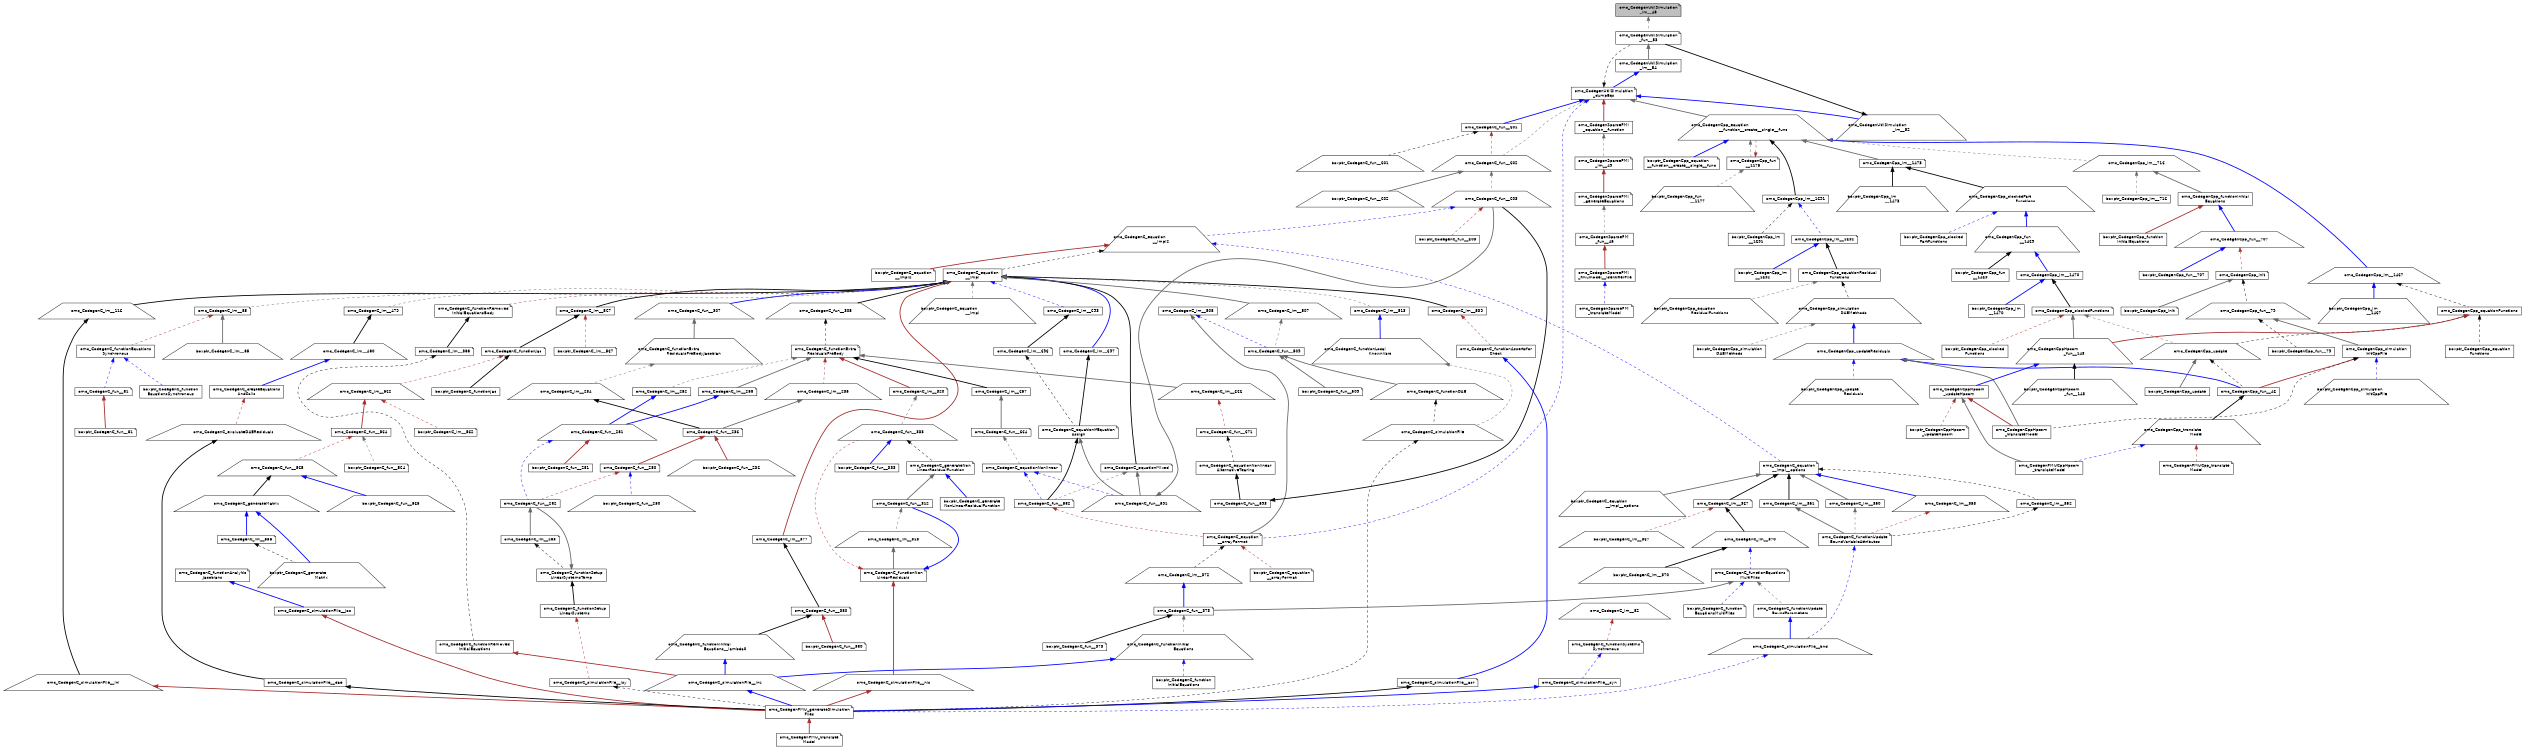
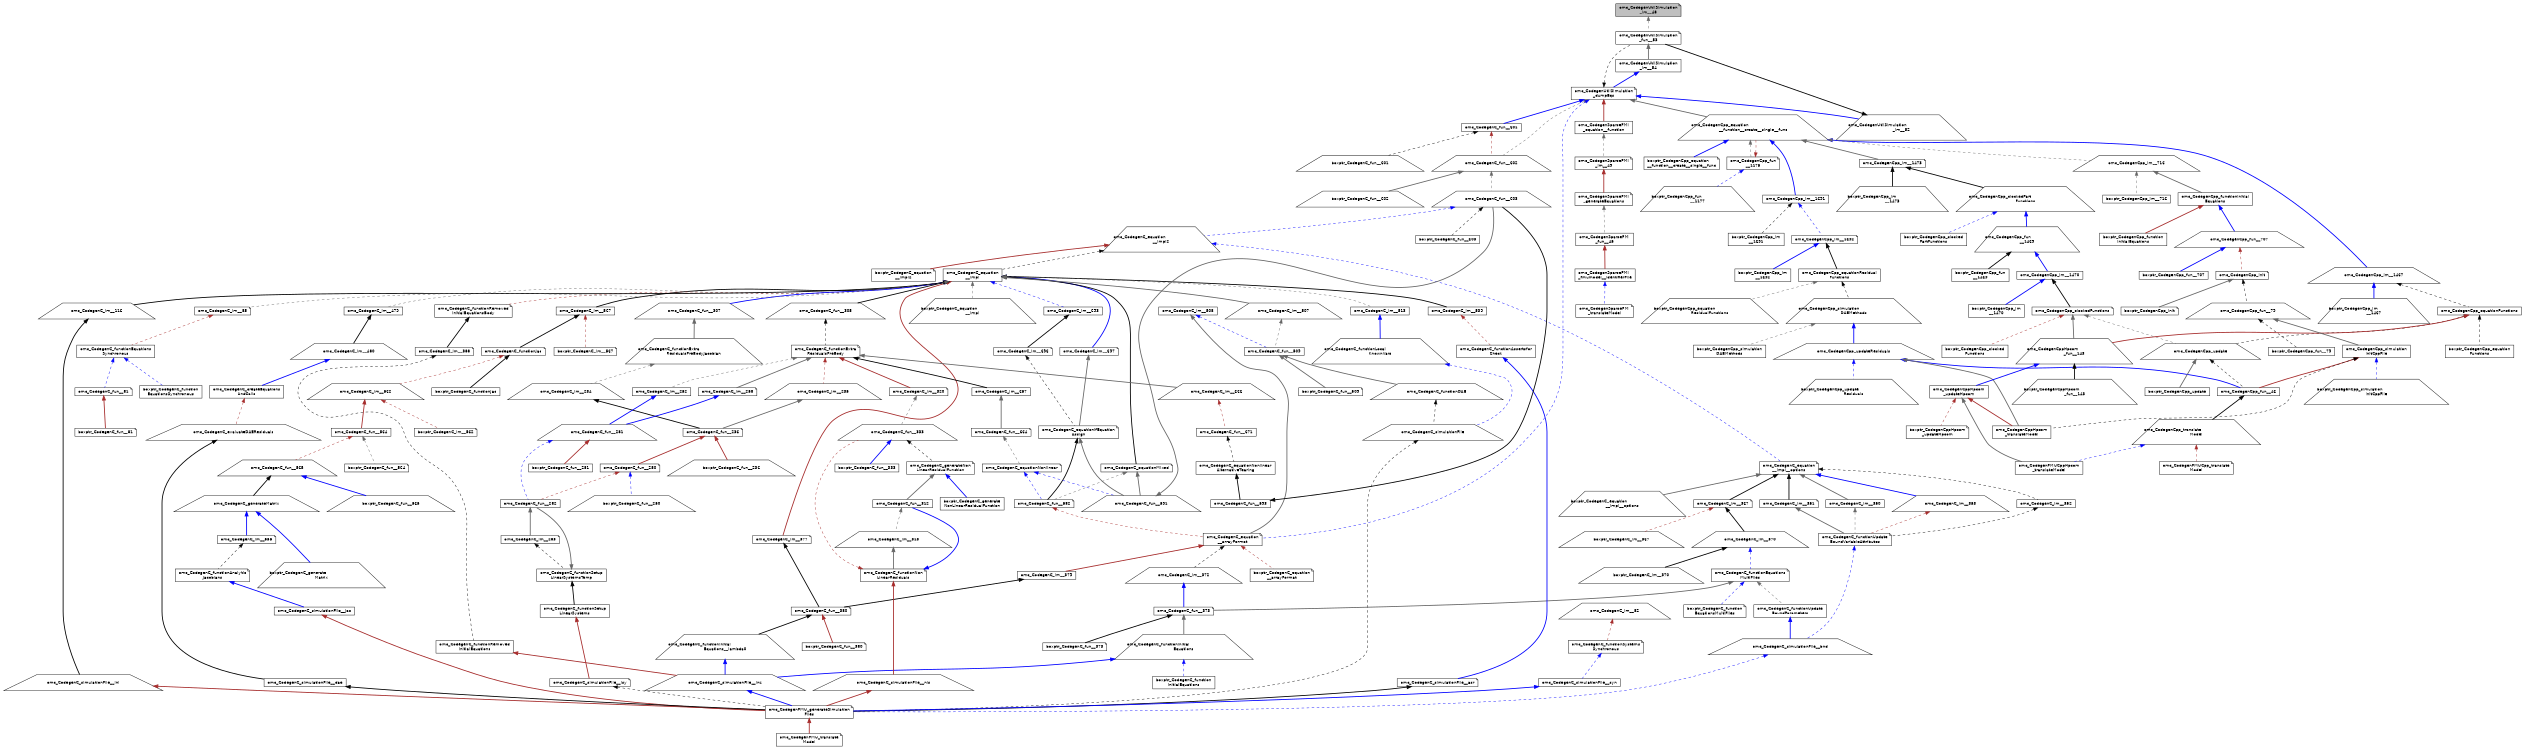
(1789, 167) -> (1789, 167)
(1729, 179) -> (1729, 179)
(1466, 223) -> (1466, 223)
(223, 351) -> none
(1509, 382) -> (1509, 382)
(1084, 393) -> (1084, 393)
(277, 554) -> (229, 558)
none -> (1047, 575)
(1184, 627) -> (1184, 627)
(583, 650) -> (583, 650)
